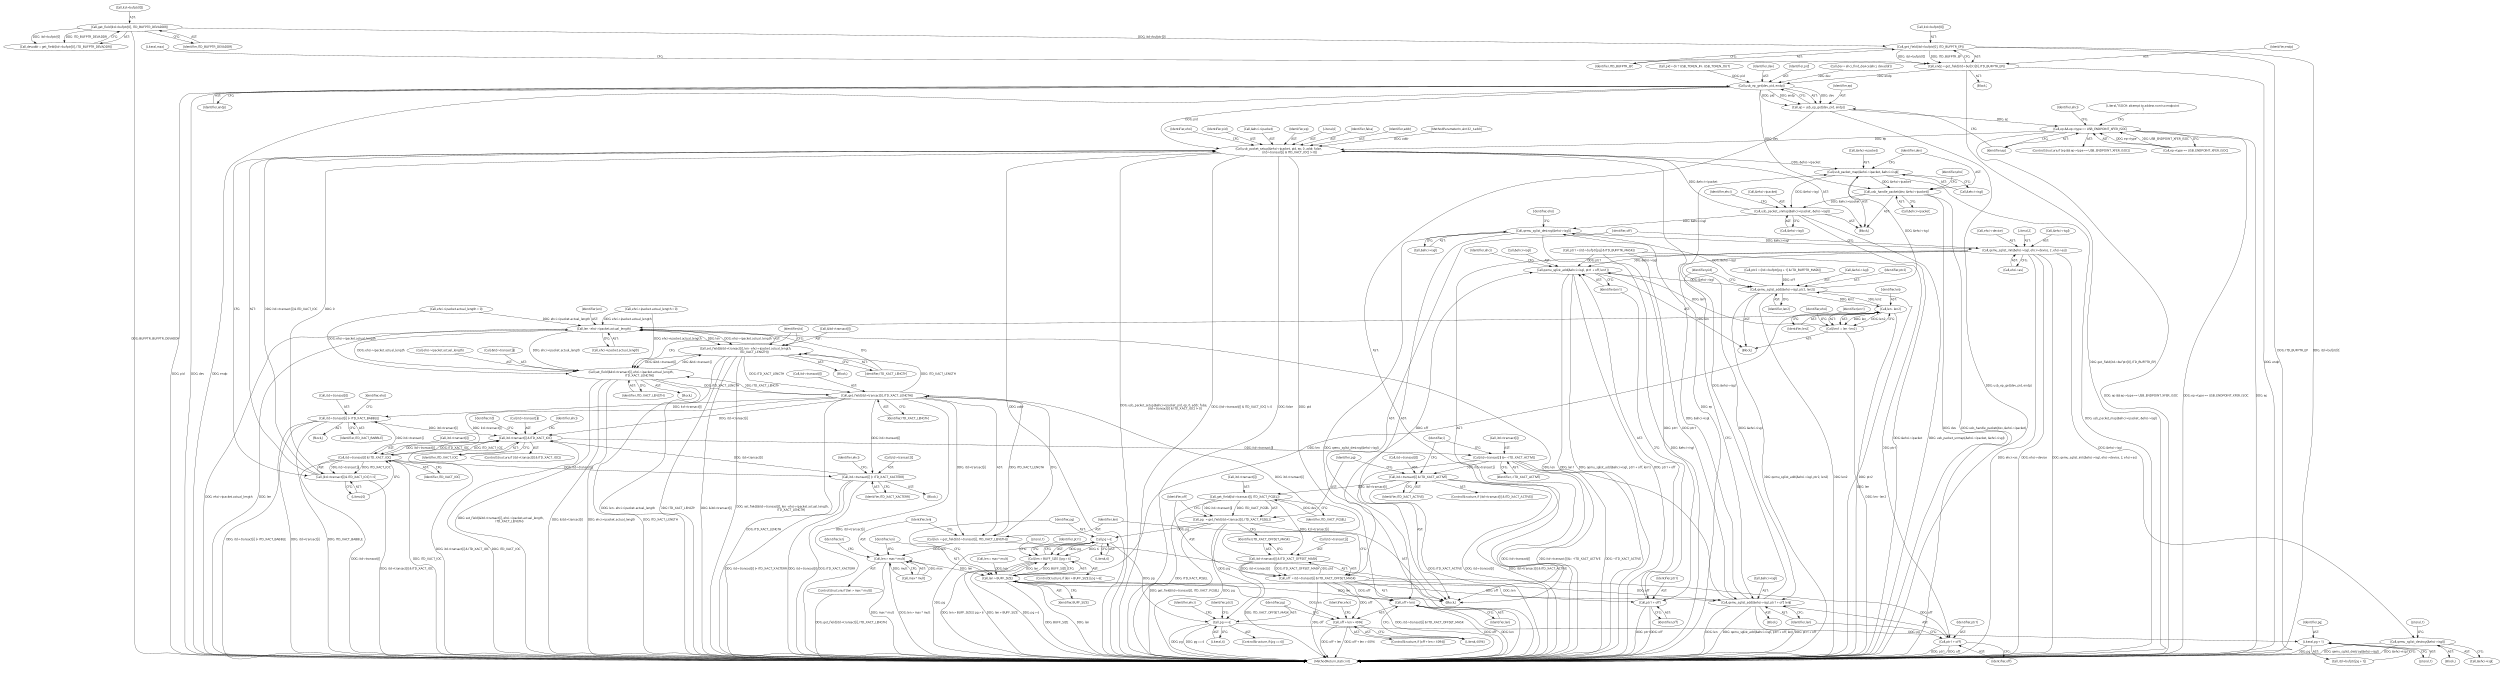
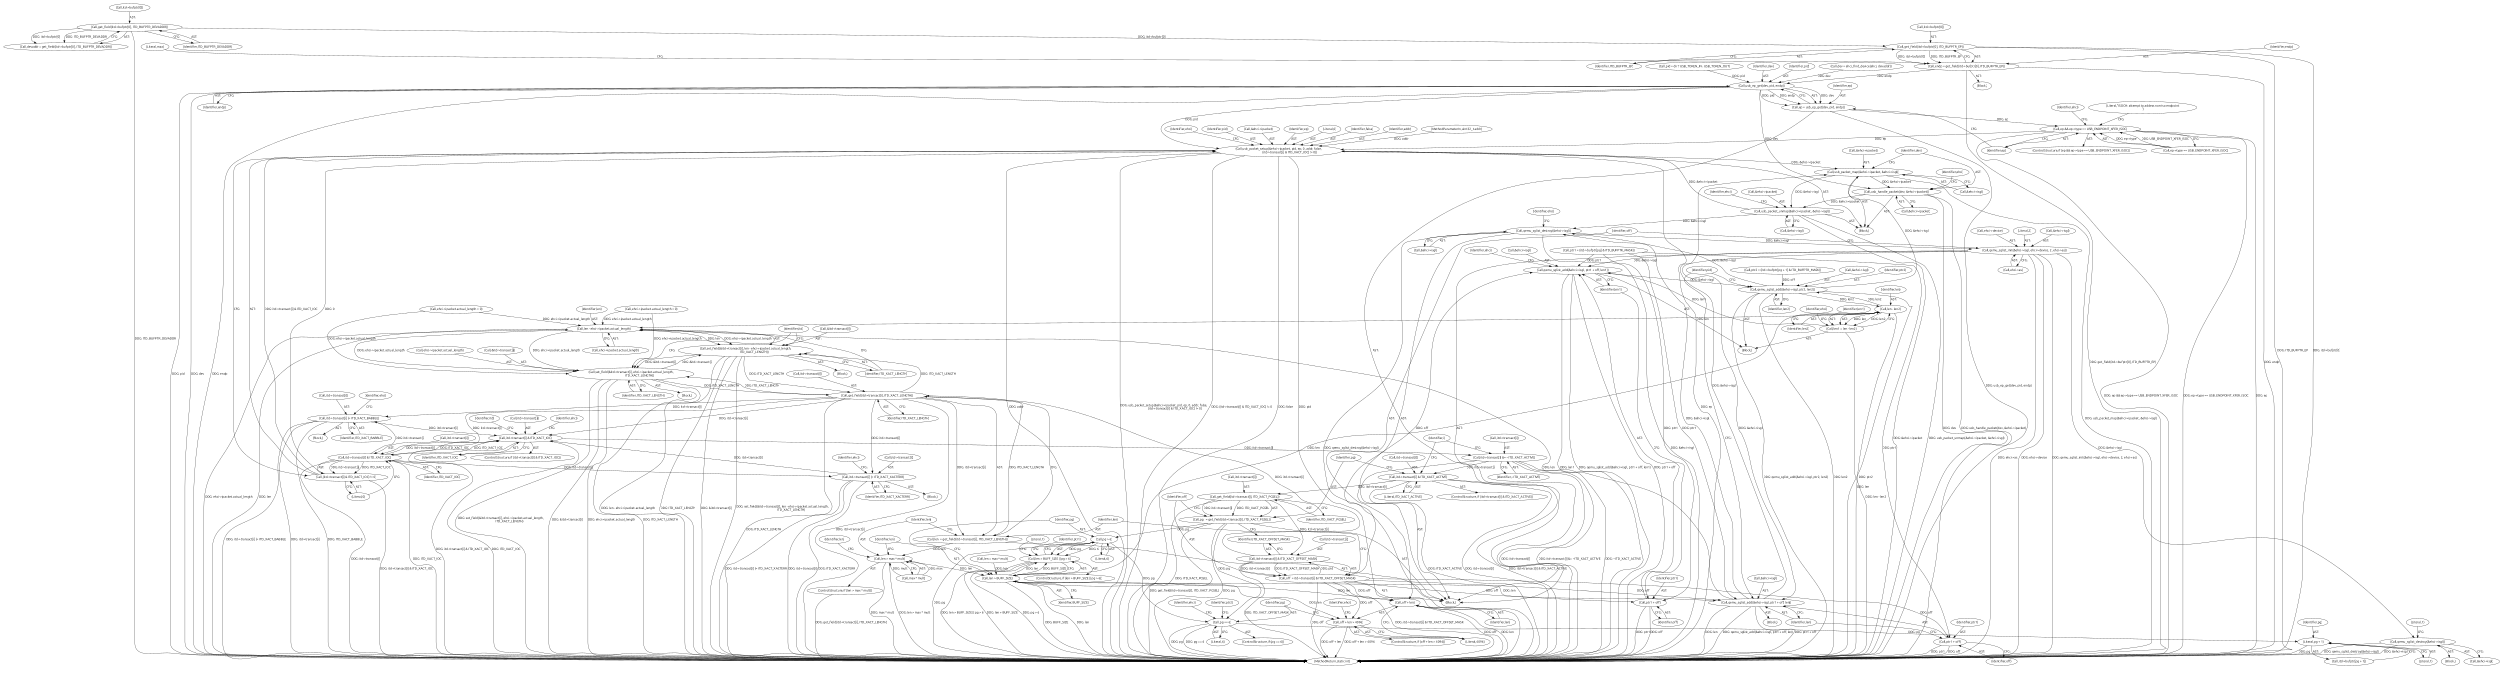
(155, 339) -> (155, 339)
(1403, 497) -> (1403, 497)
(1310, 508) -> (1310, 508)
